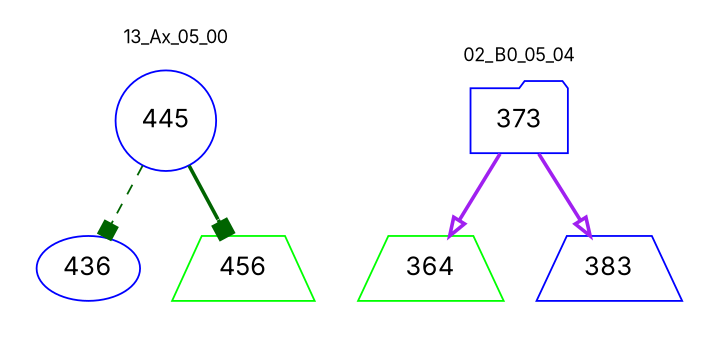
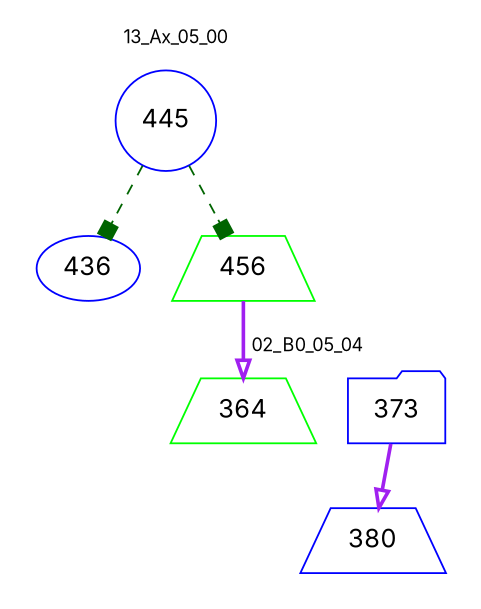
(480, 187) -> (243, 341)
(204, 193) -> (204, 193)
(609, 268) -> (373, 541)
